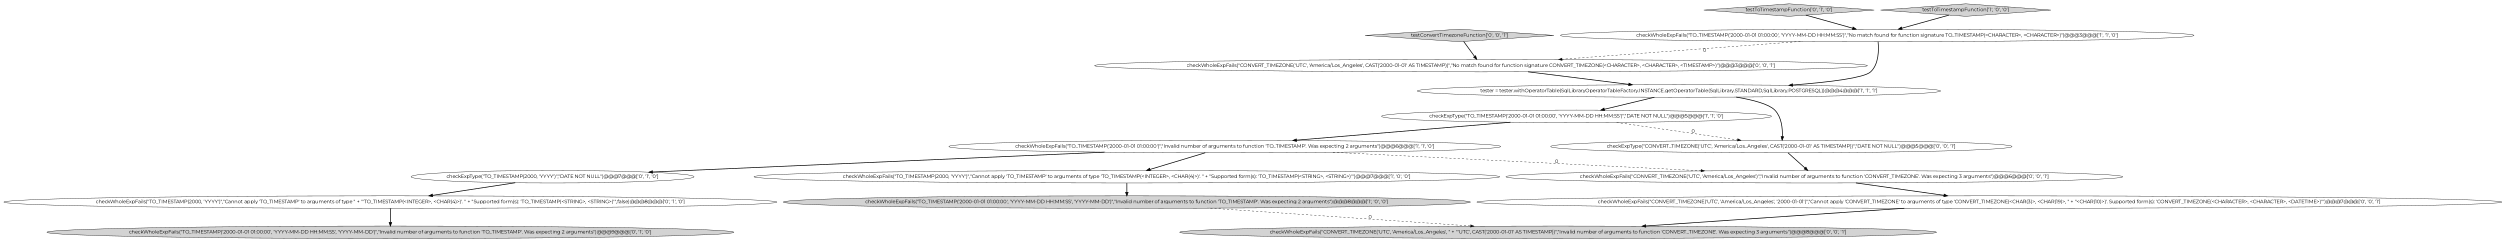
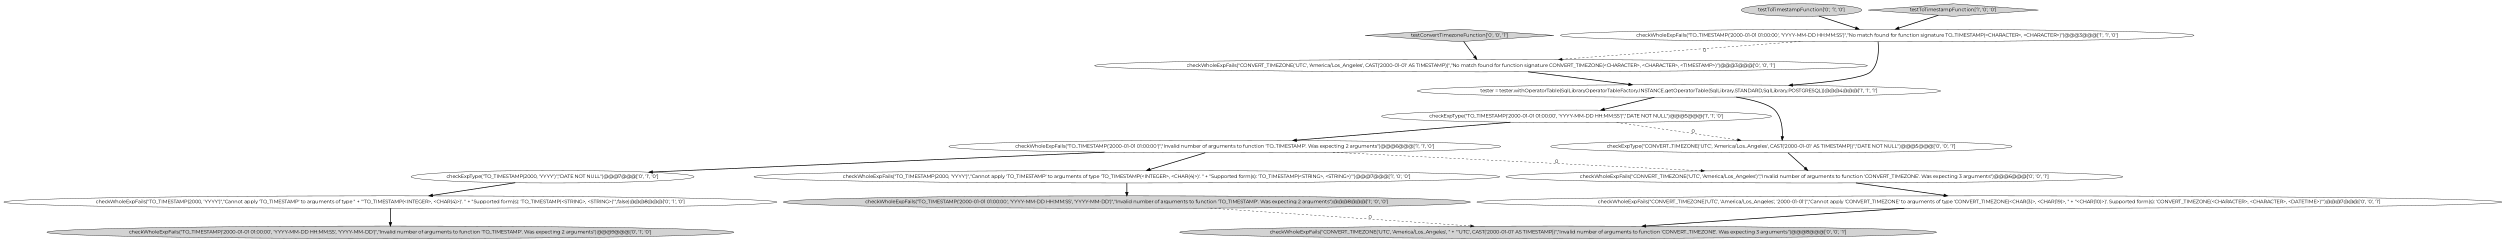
(1789, 10) -> (1802, 10)
